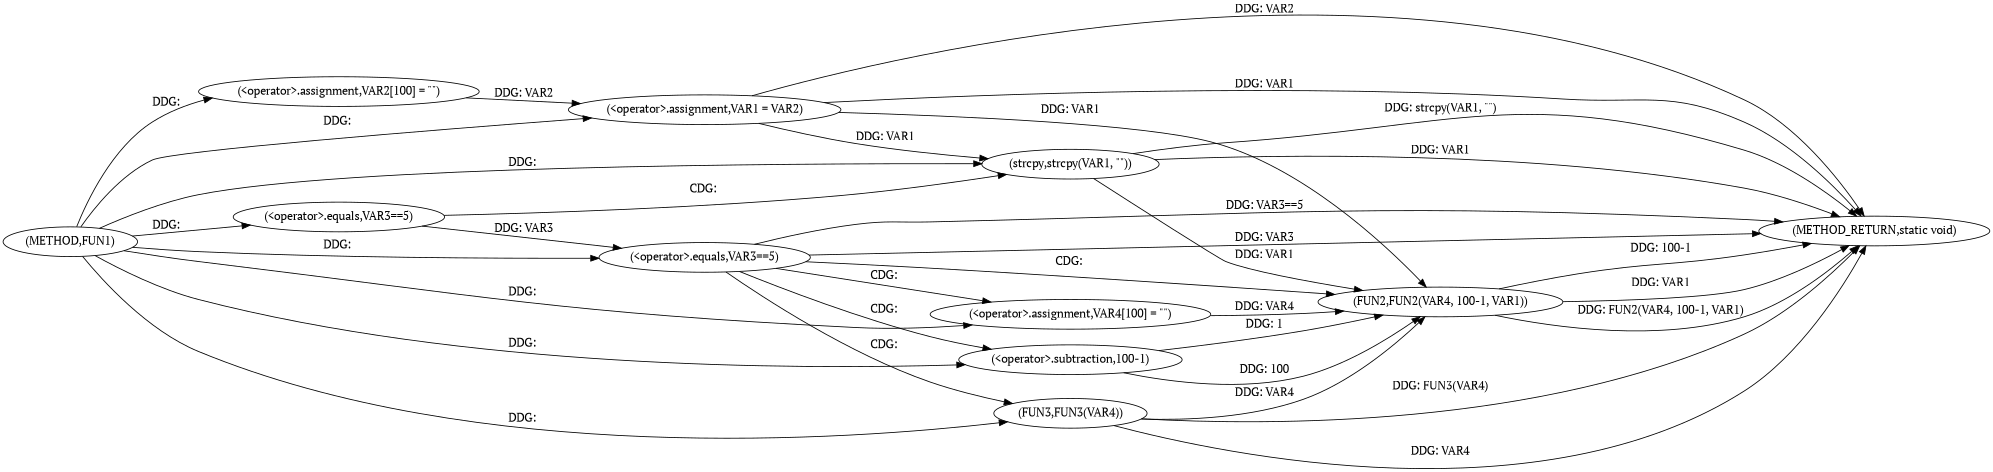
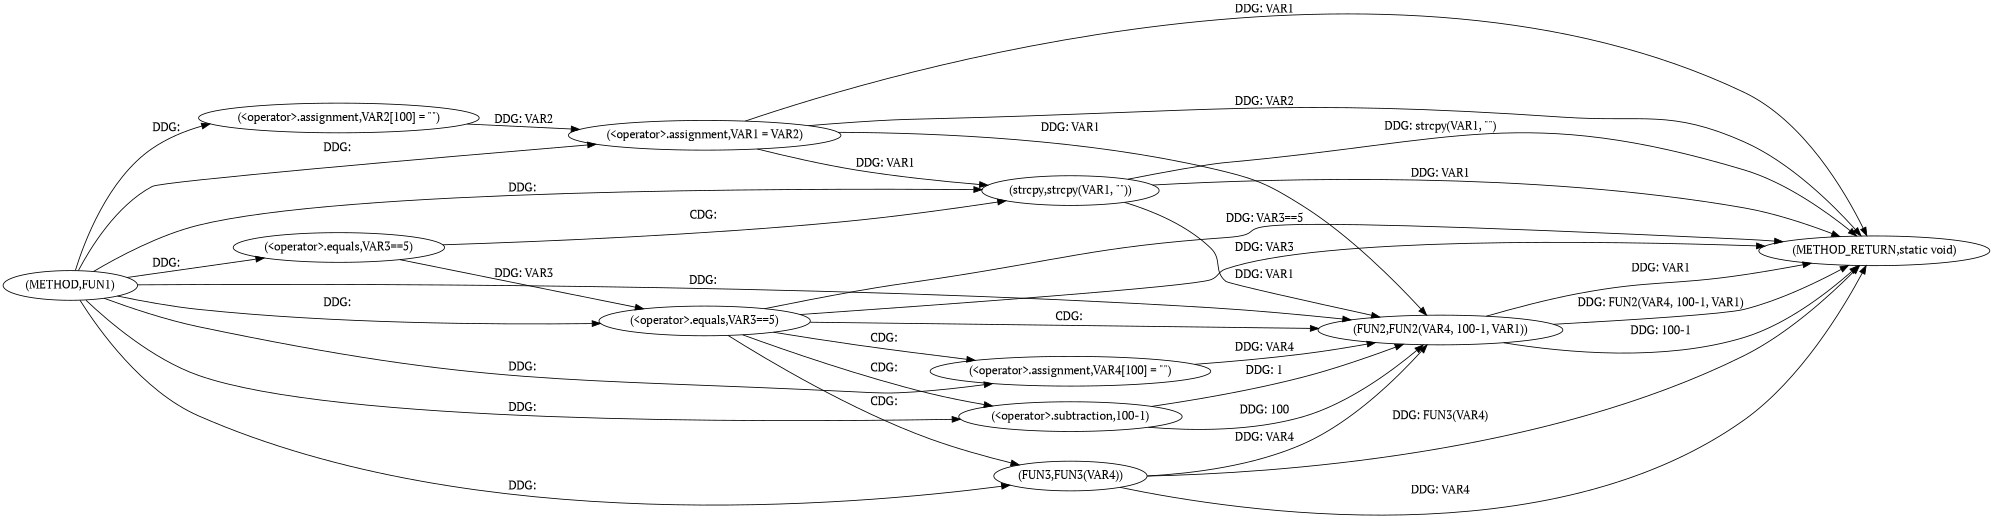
none -> (740, 289)
